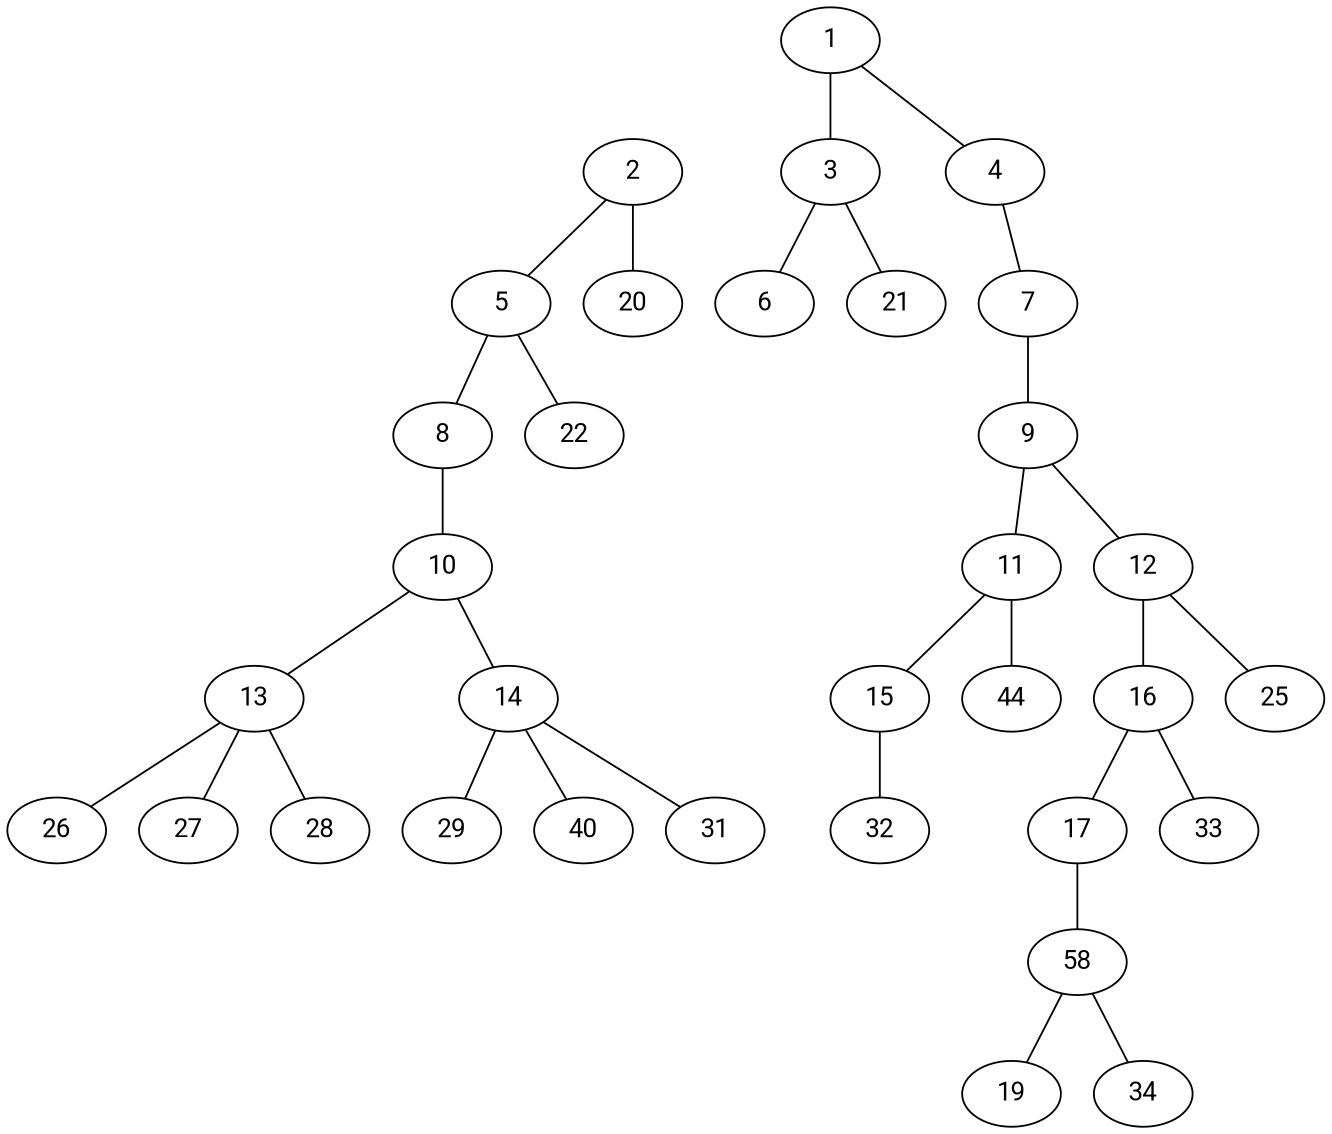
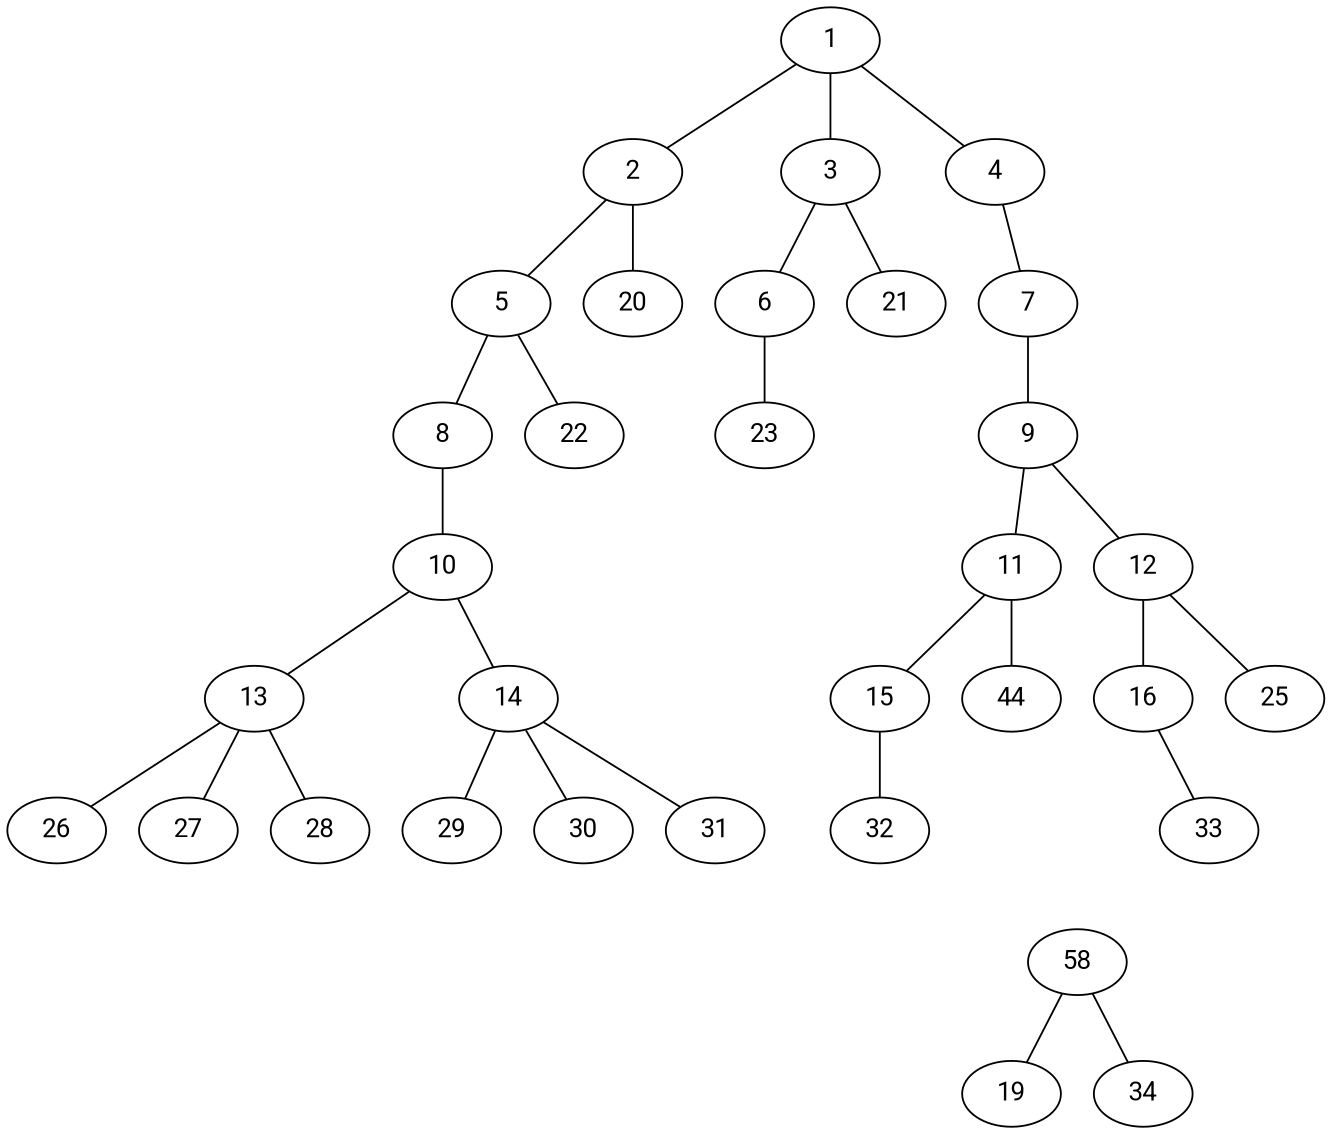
none -> (731, 106)
none -> (765, 435)
(584, 830) -> (584, 830)
(1077, 830) -> none
